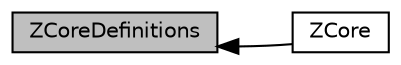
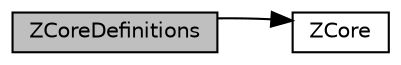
(266, 46) -> (244, 18)
